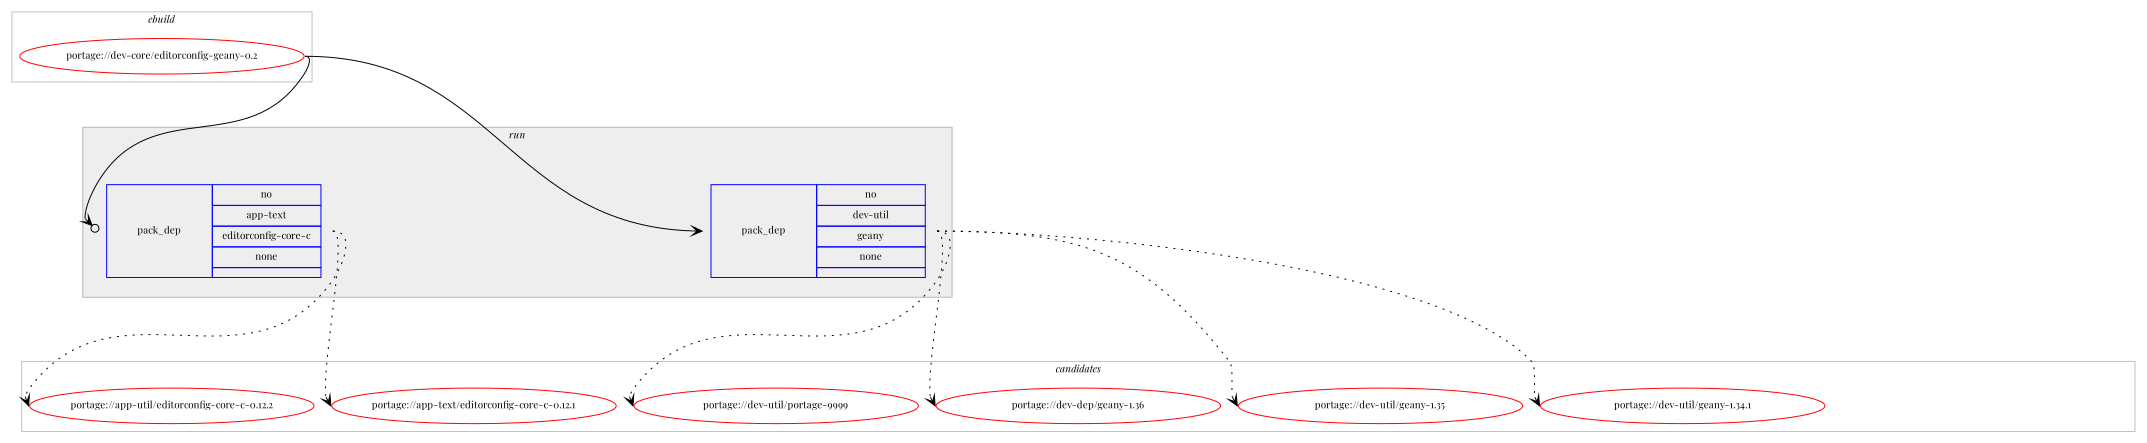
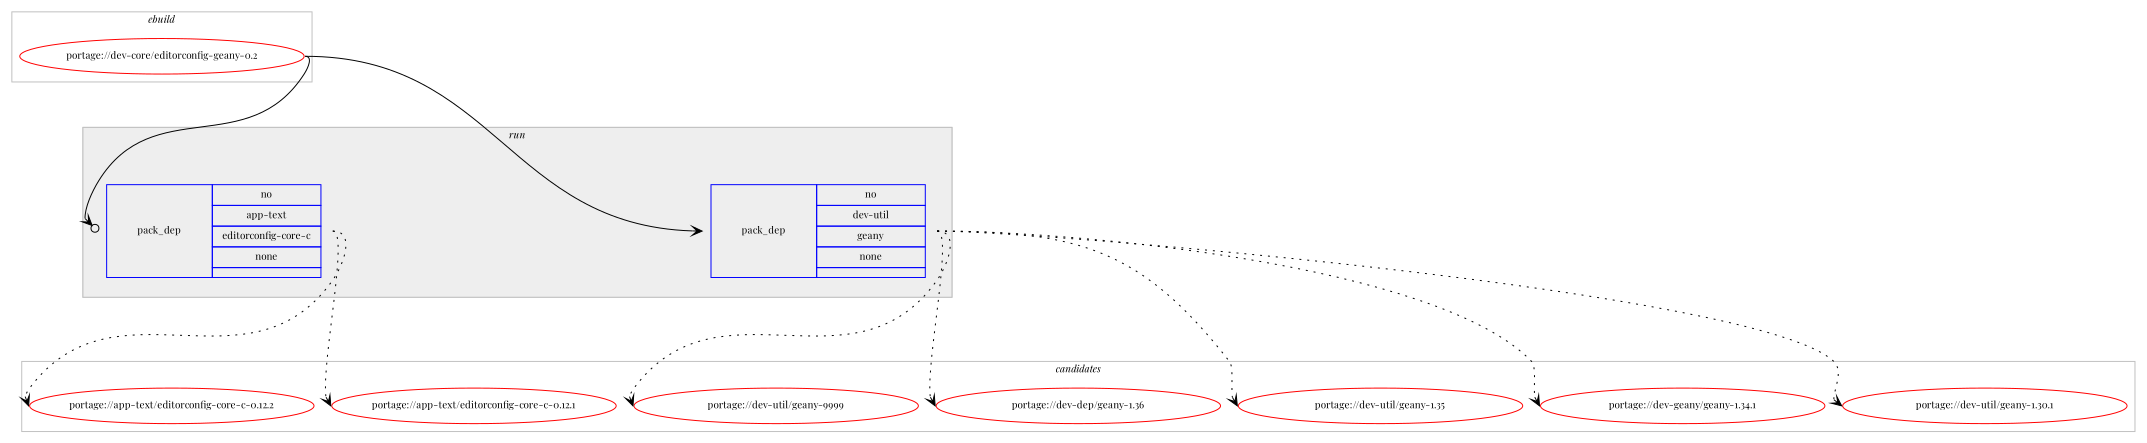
(172, 406) -> (172, 406)
(776, 406) -> (776, 406)
(1683, 406) -> (1683, 406)
none -> (1985, 406)
